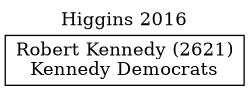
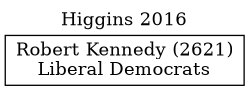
(125, 60) -> (125, 60)
